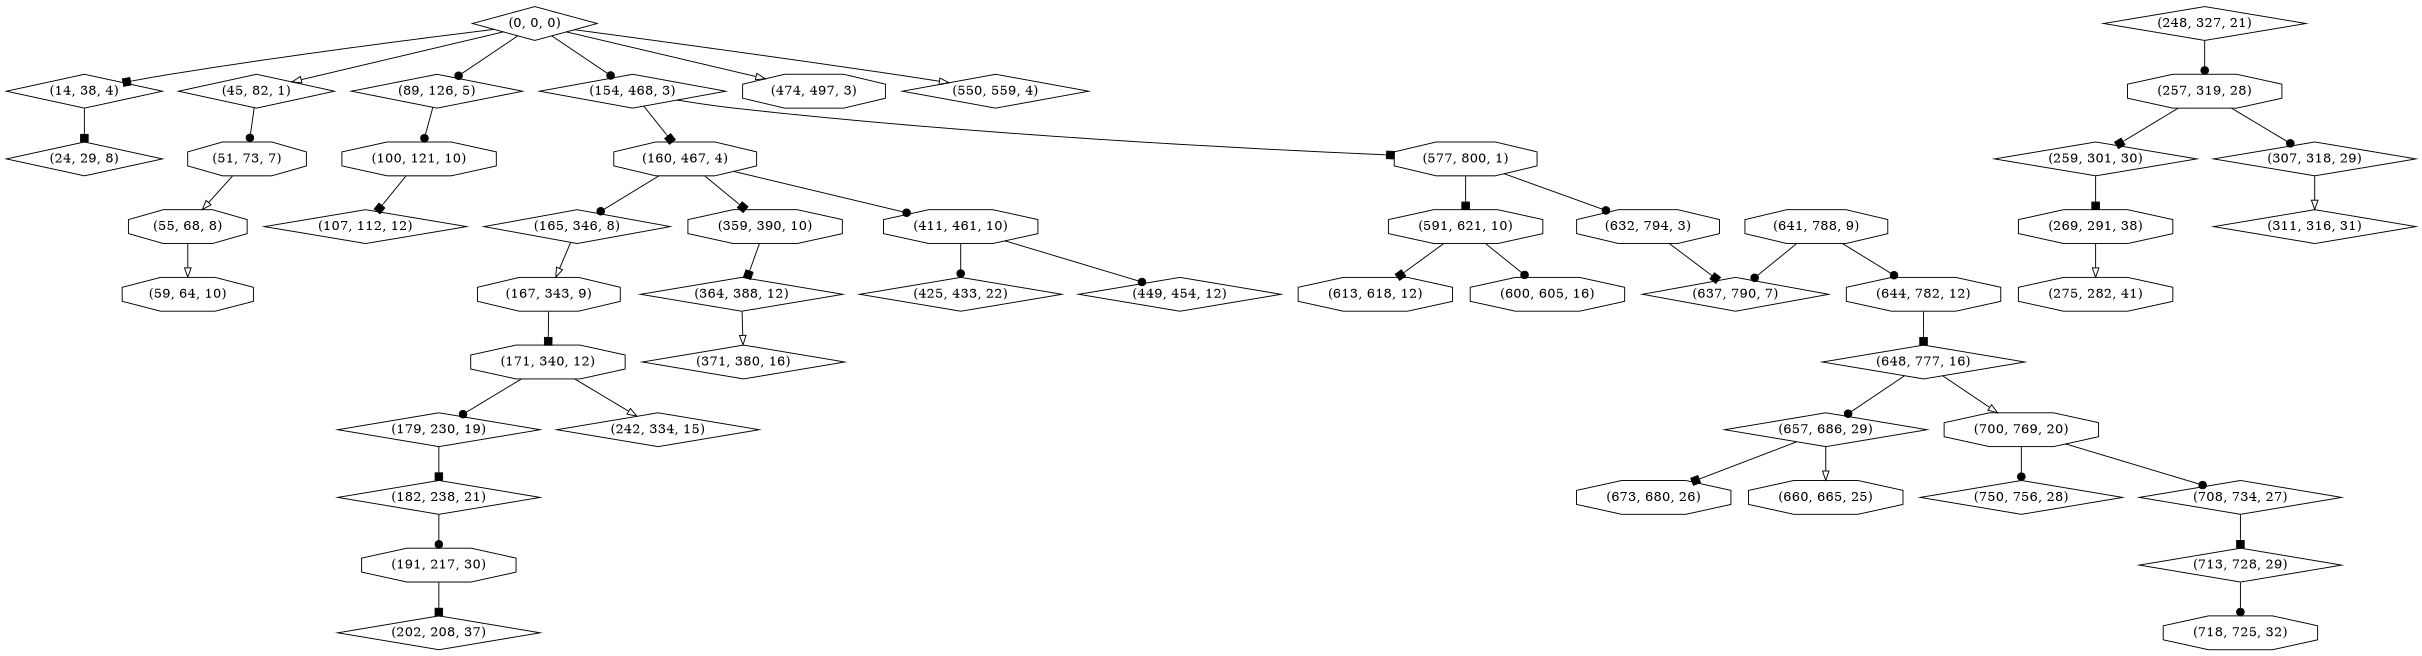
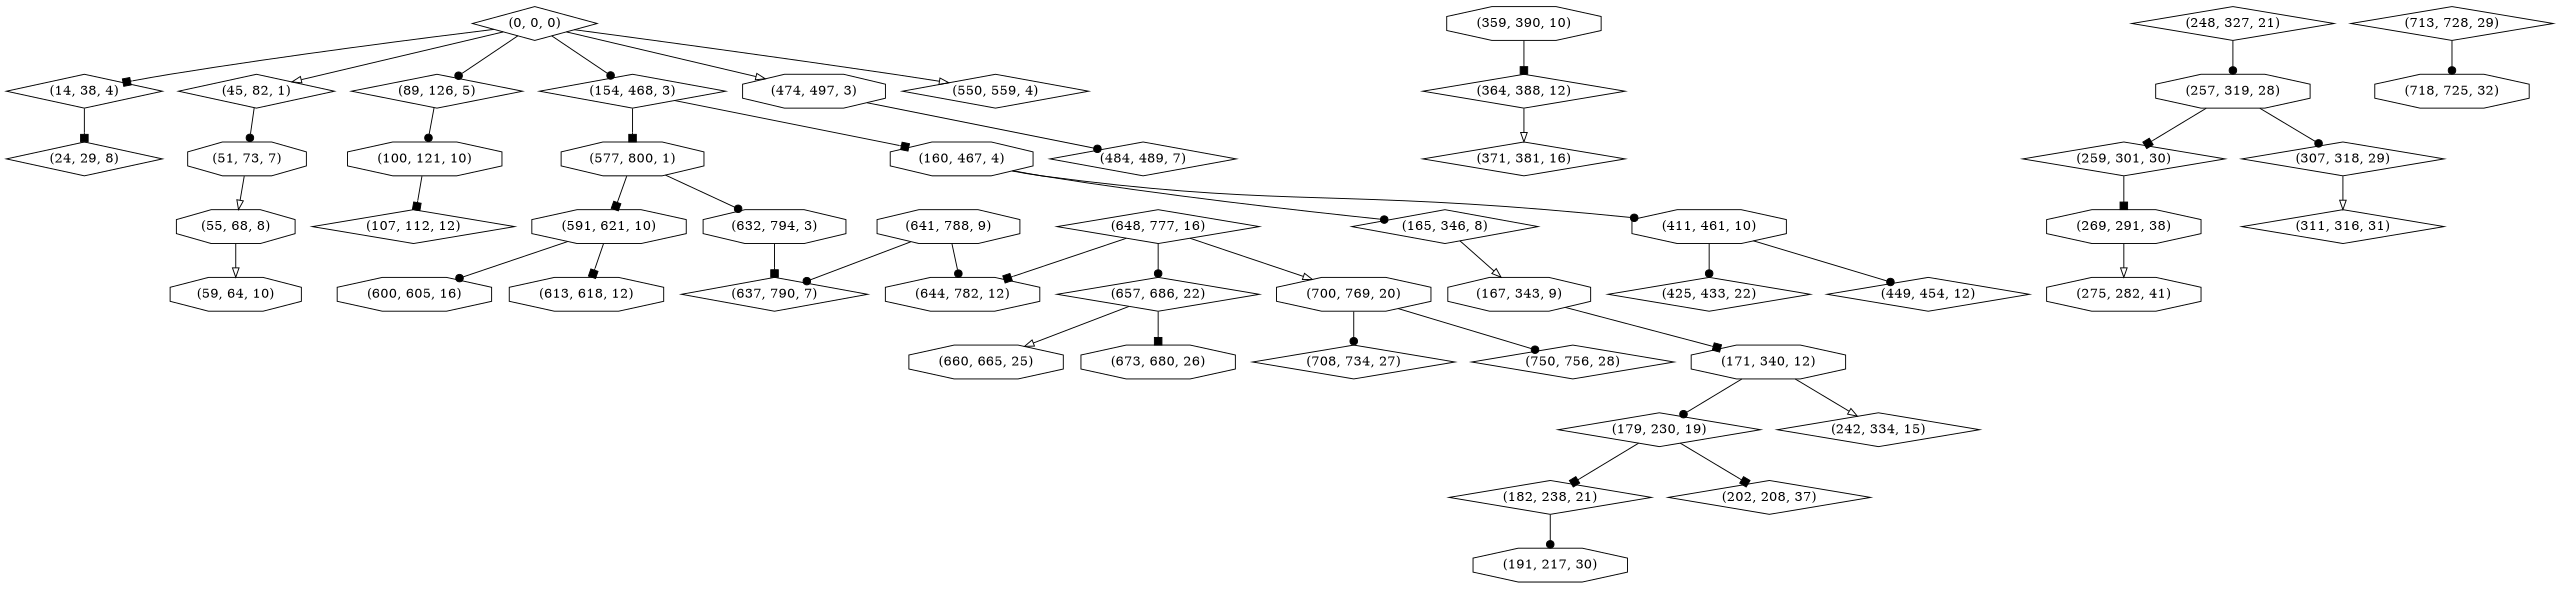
none -> (1143, 159)
(722, 190) -> none
(1924, 324) -> (1070, 257)
(743, 362) -> (1524, 159)
(1826, 430) -> (1158, 294)
(2240, 527) -> none
(439, 594) -> (1710, 461)
